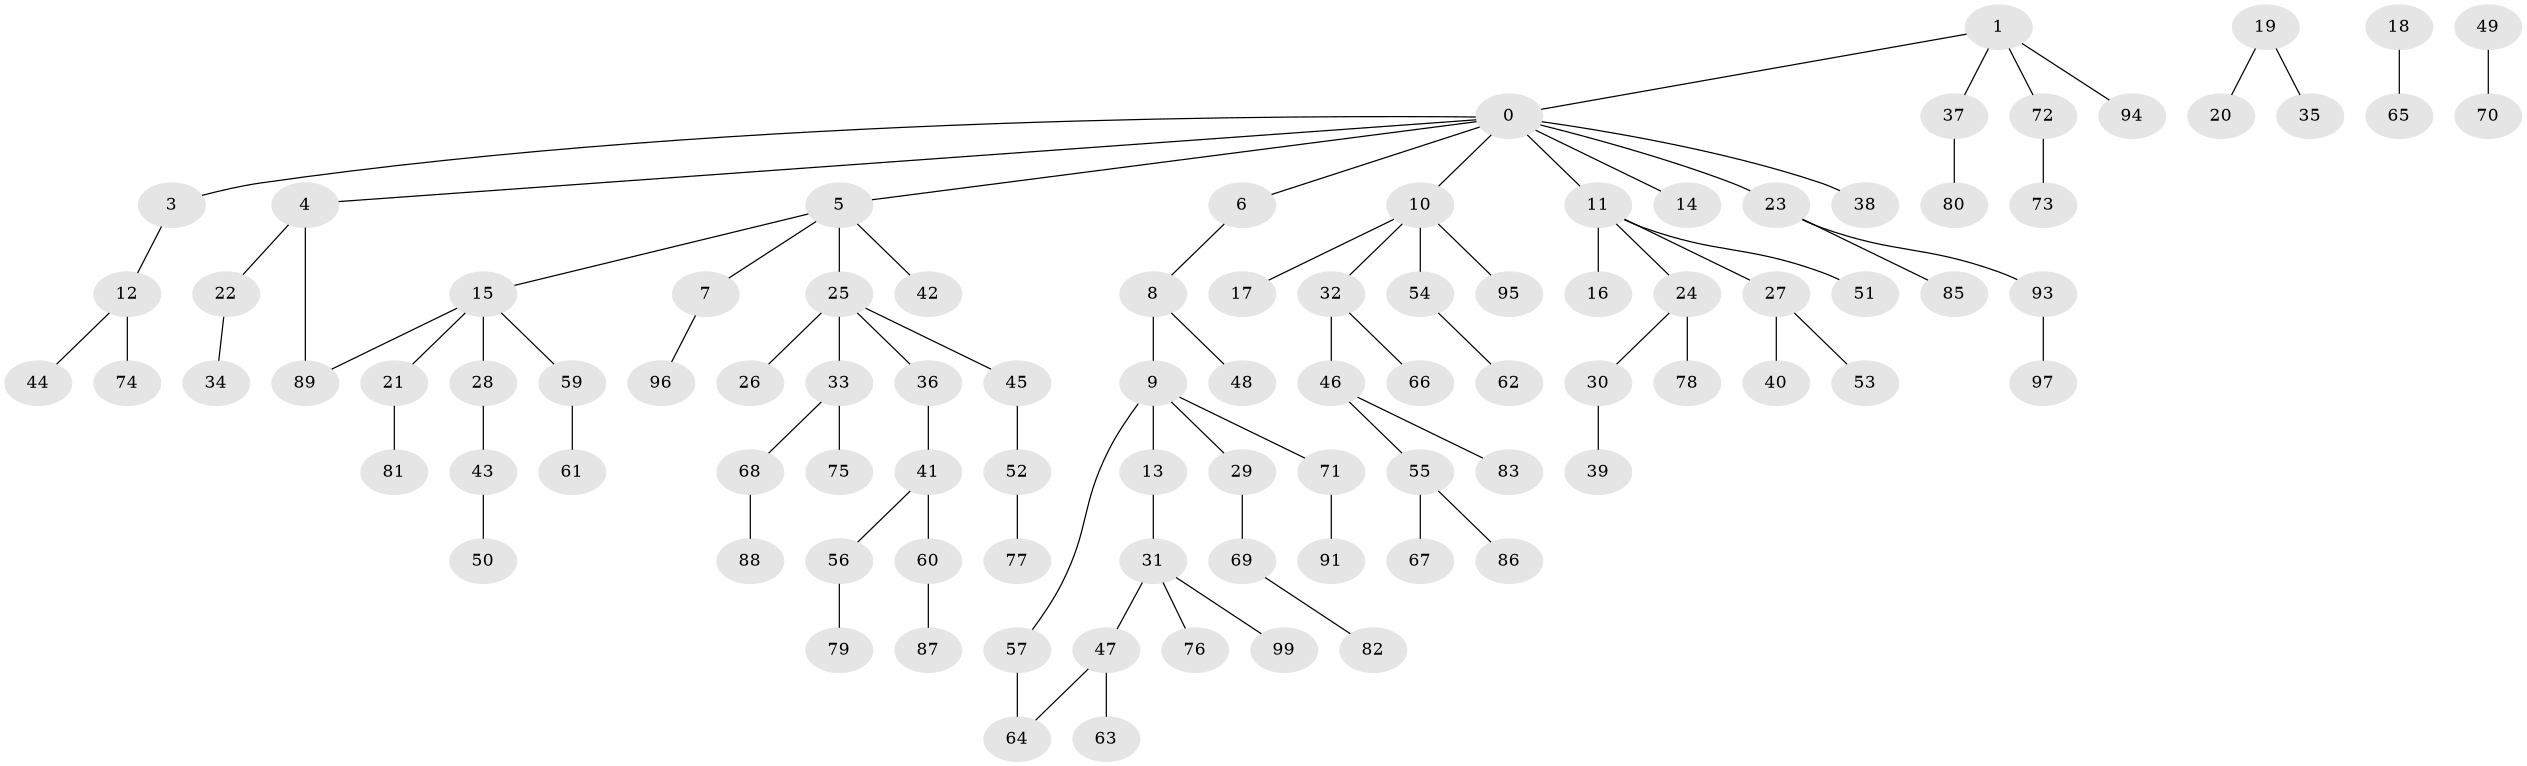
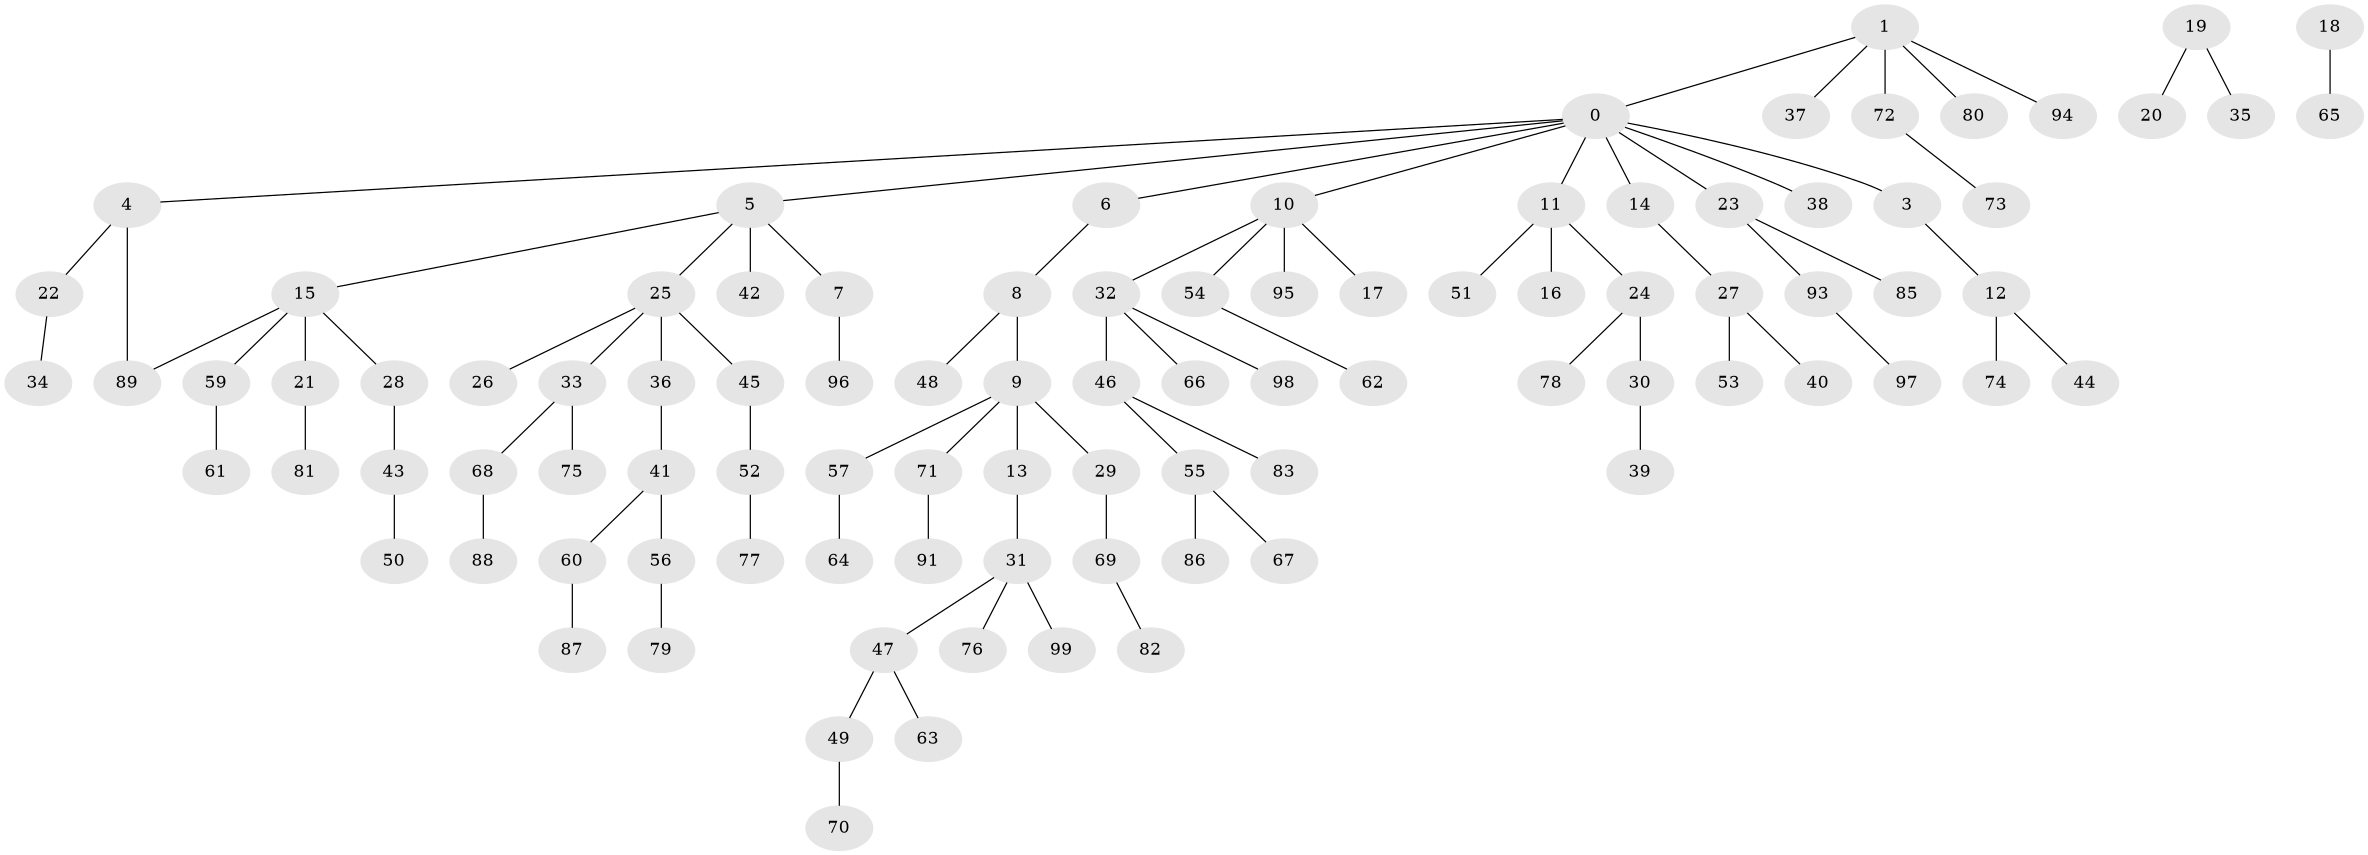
(1954, 161) -> (1929, 72)
(1687, 250) -> (1685, 250)
none -> (1284, 383)
(1062, 695) -> (862, 695)
